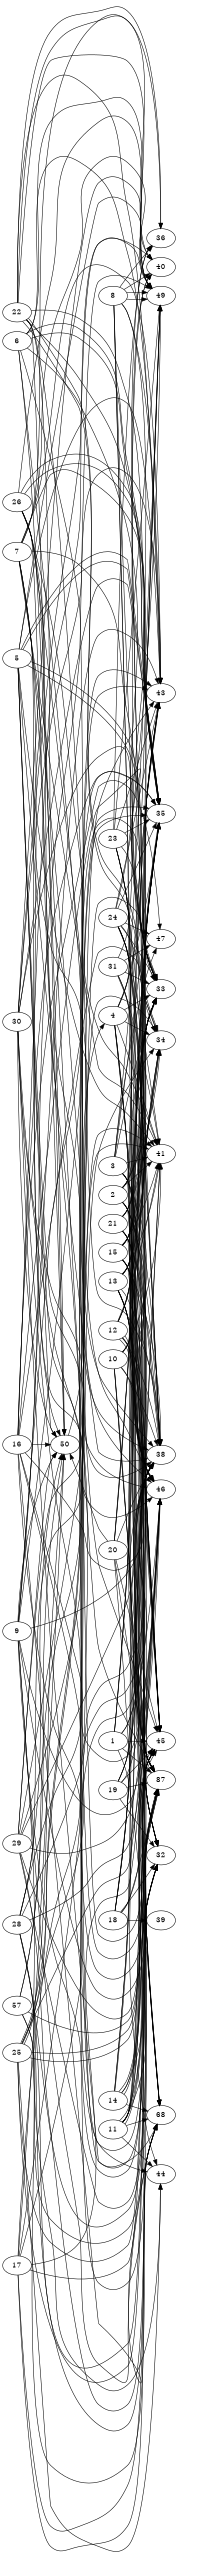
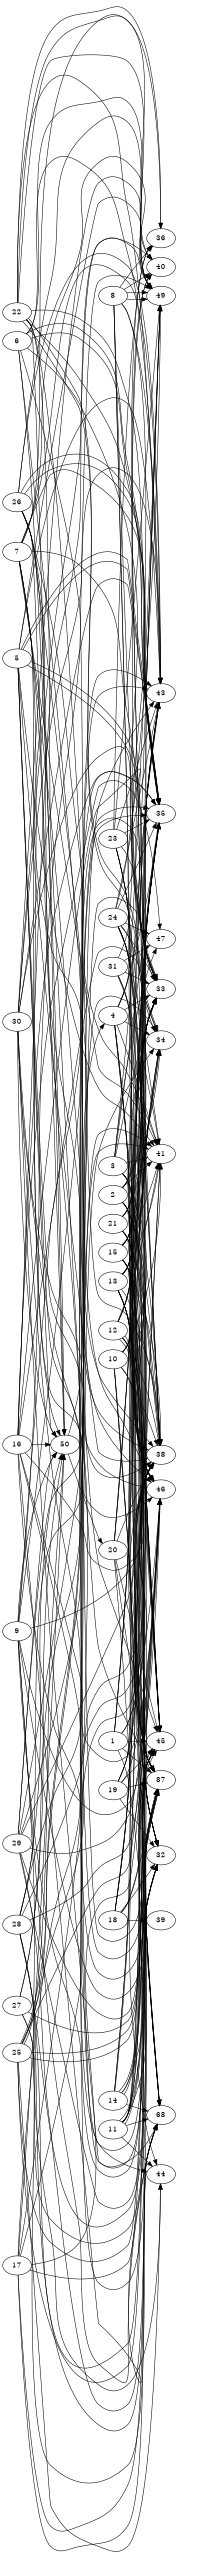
(63, 897) -> (119, 262)
(88, 1501) -> (76, 1475)
(17, 2006) -> (17, 2006)
